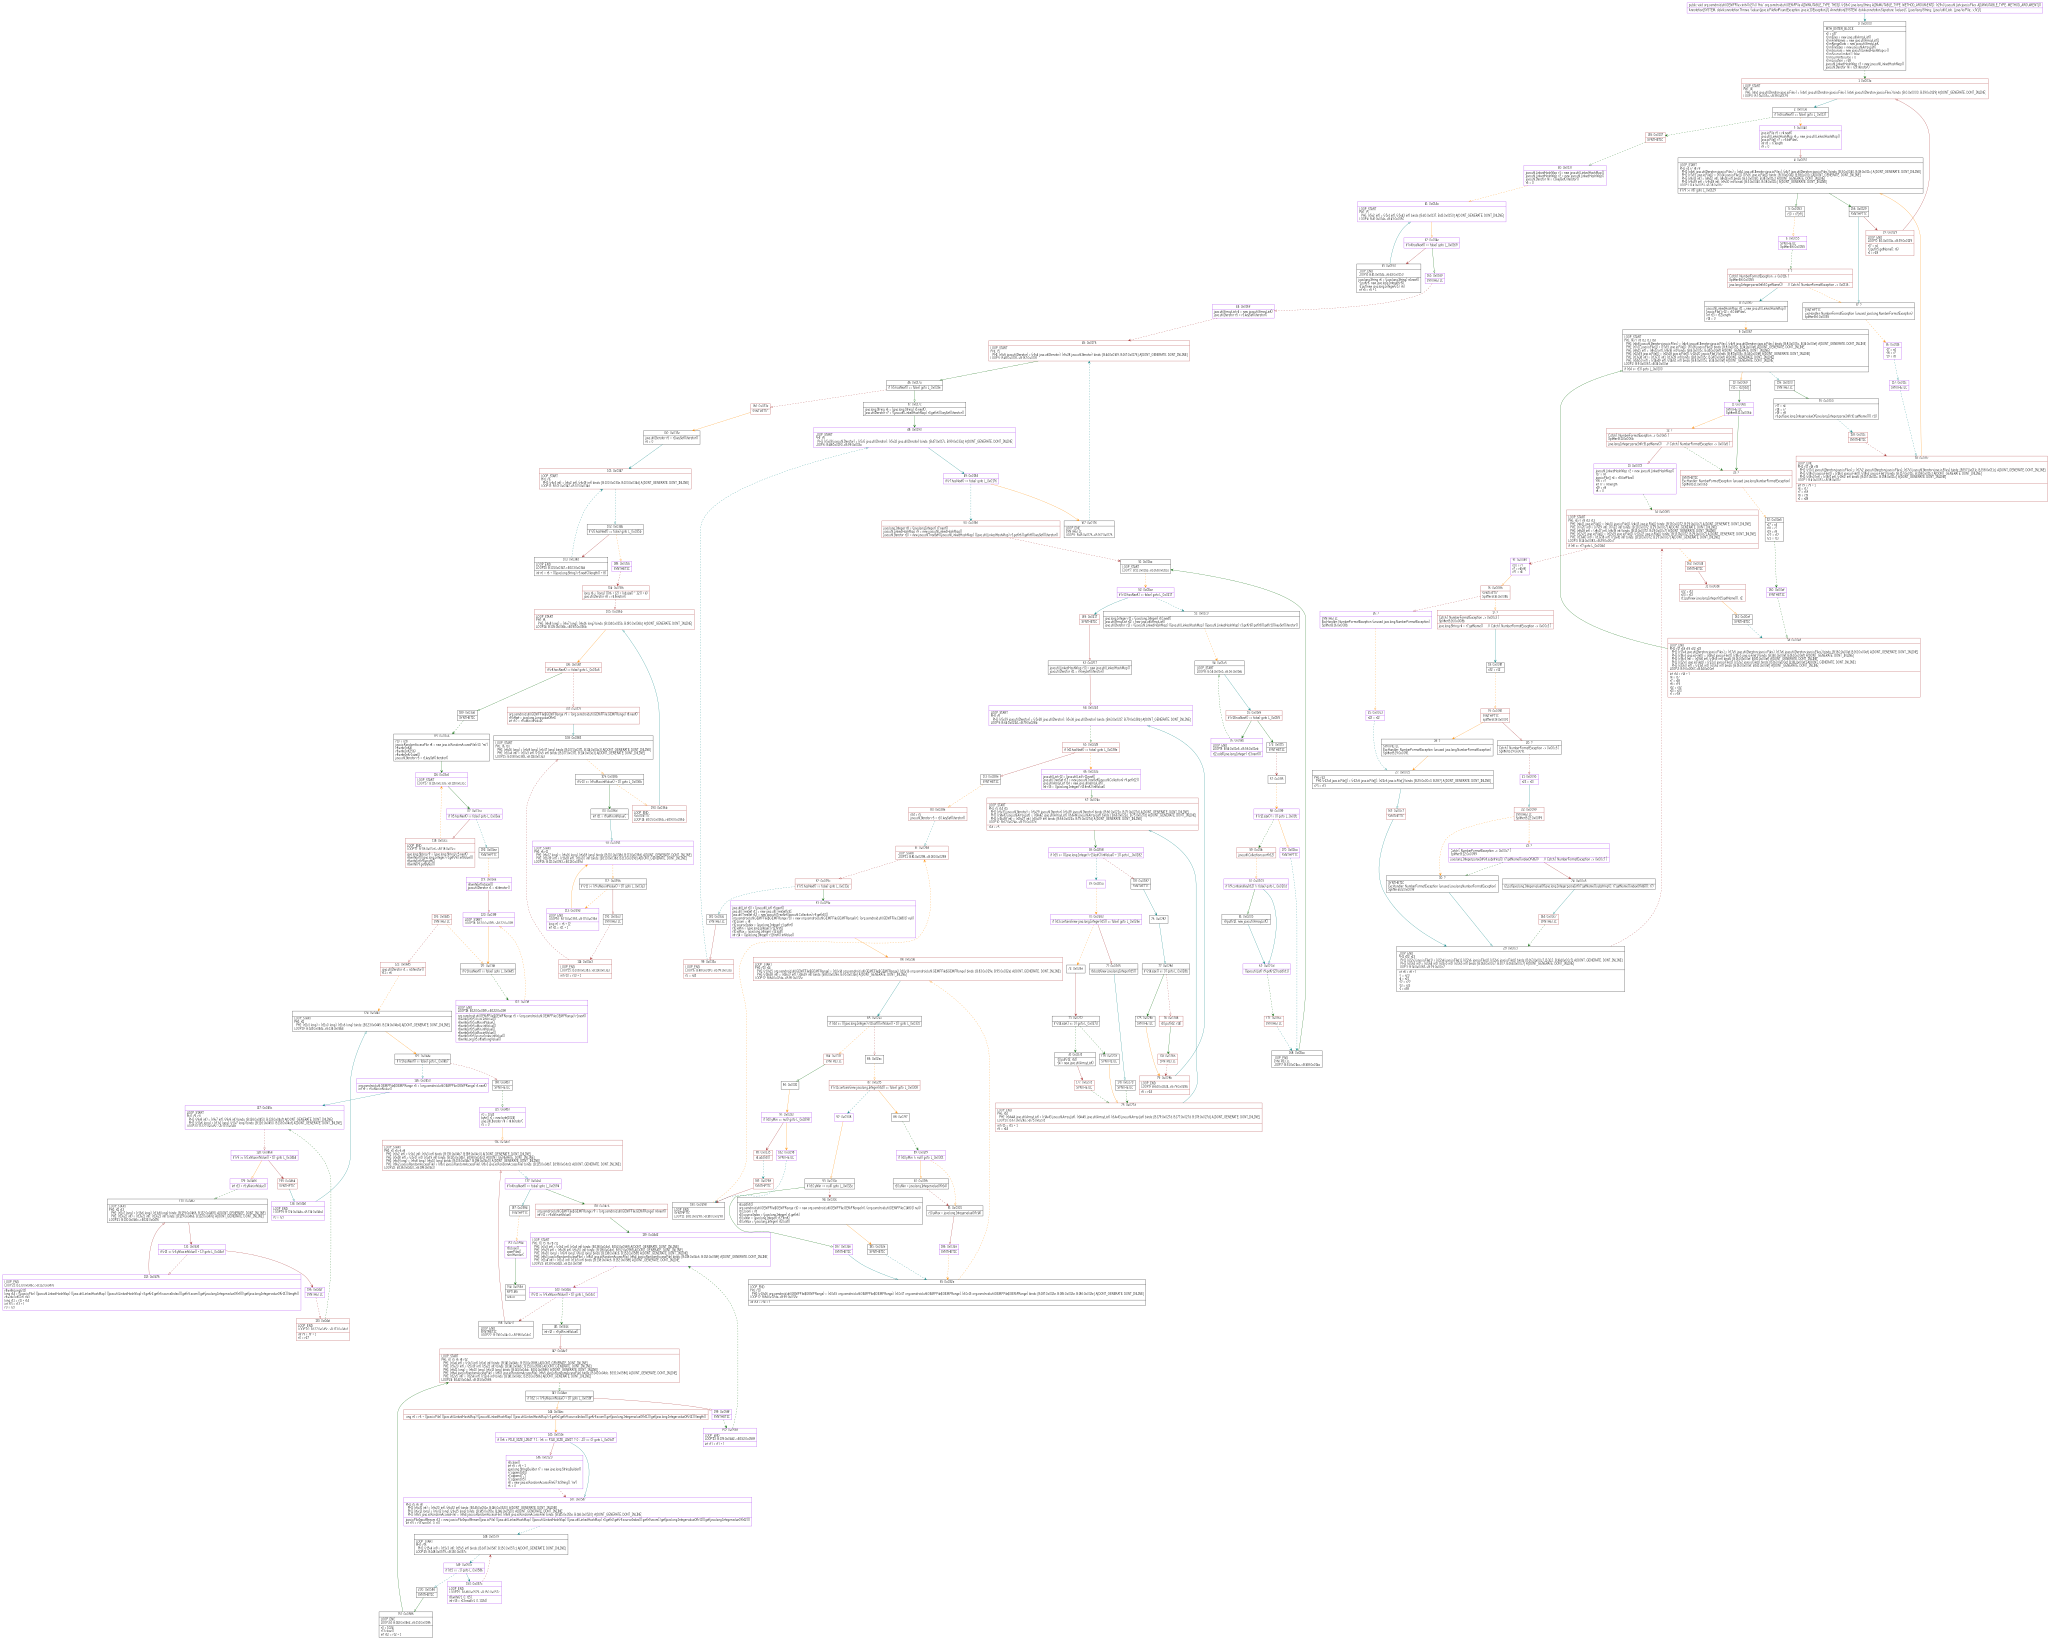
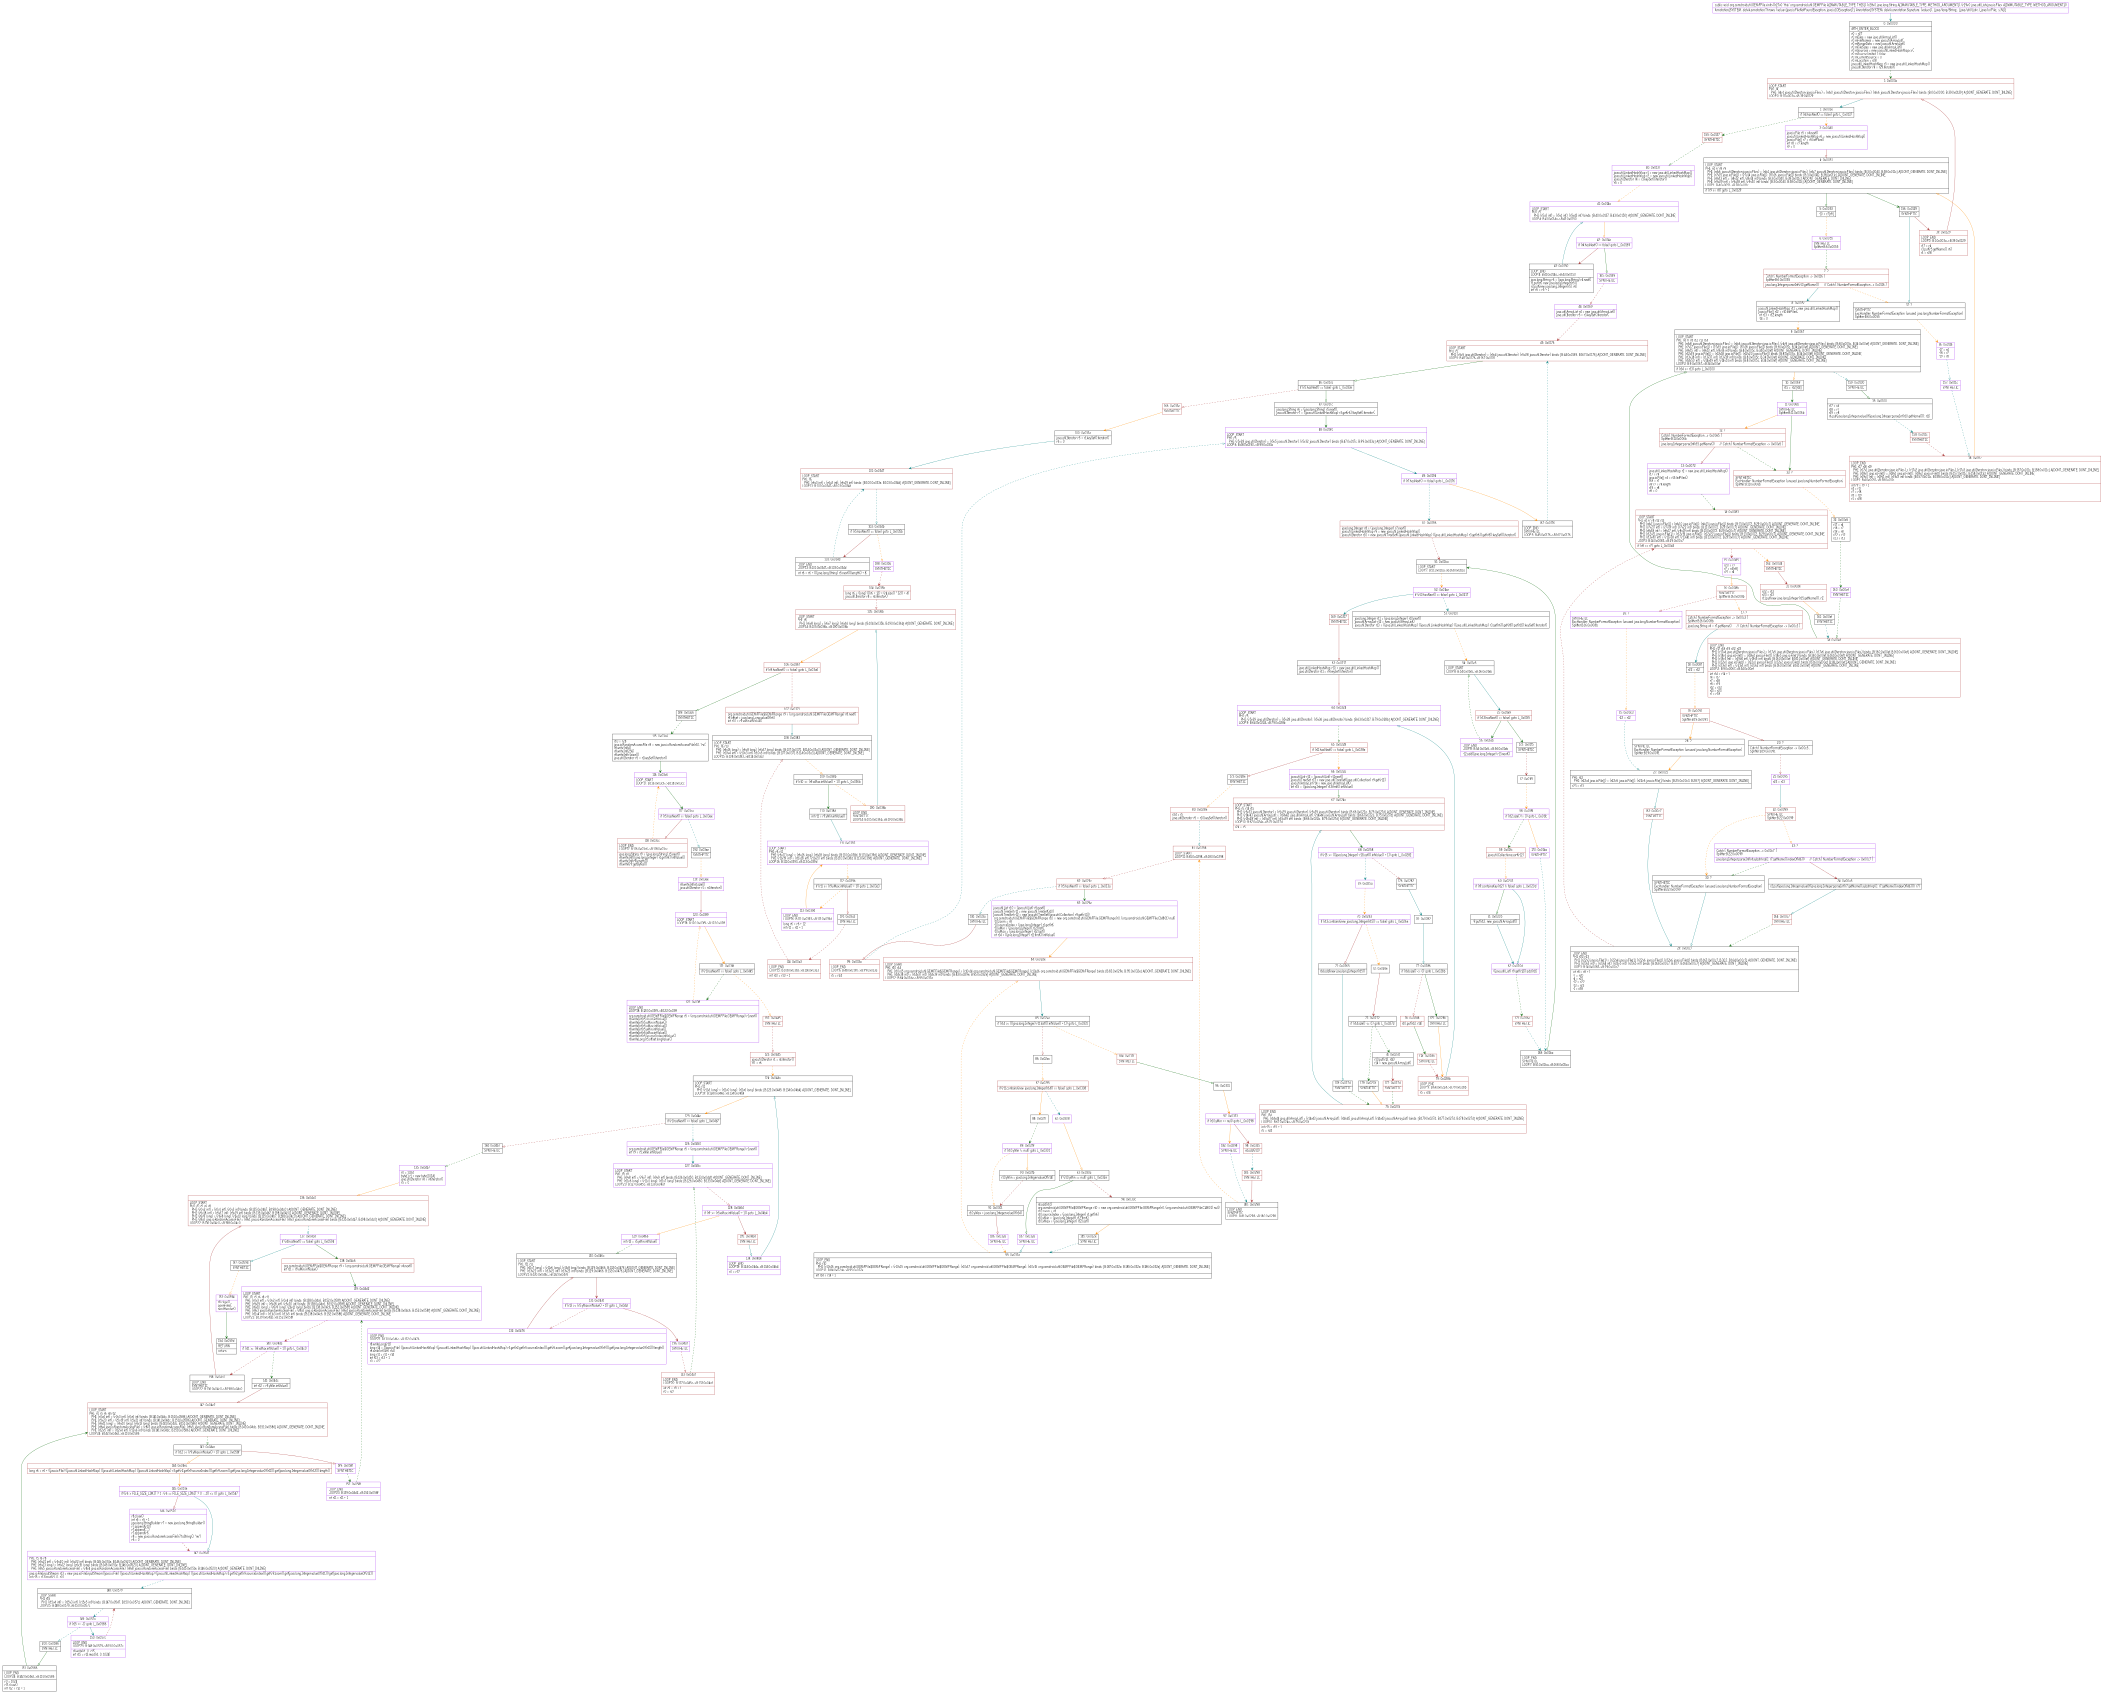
(464, 943) -> (754, 992)
